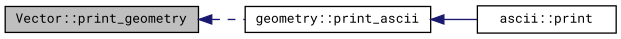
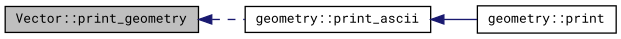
(547, 19) -> (547, 19)
